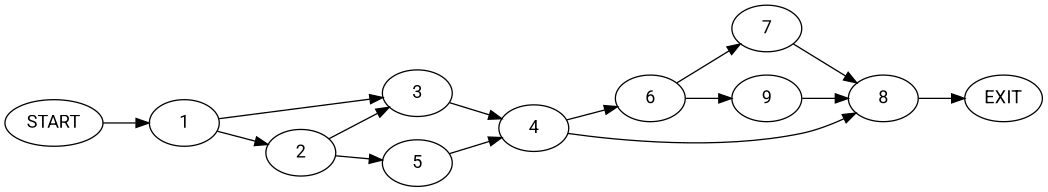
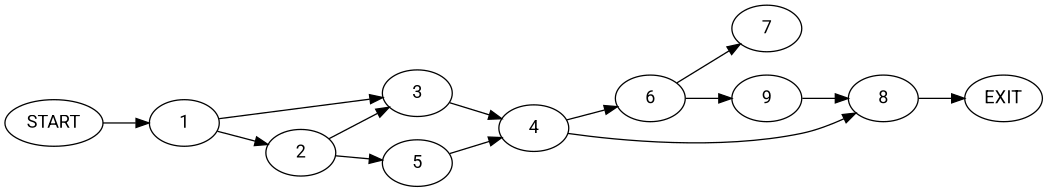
(819, 60) -> none
